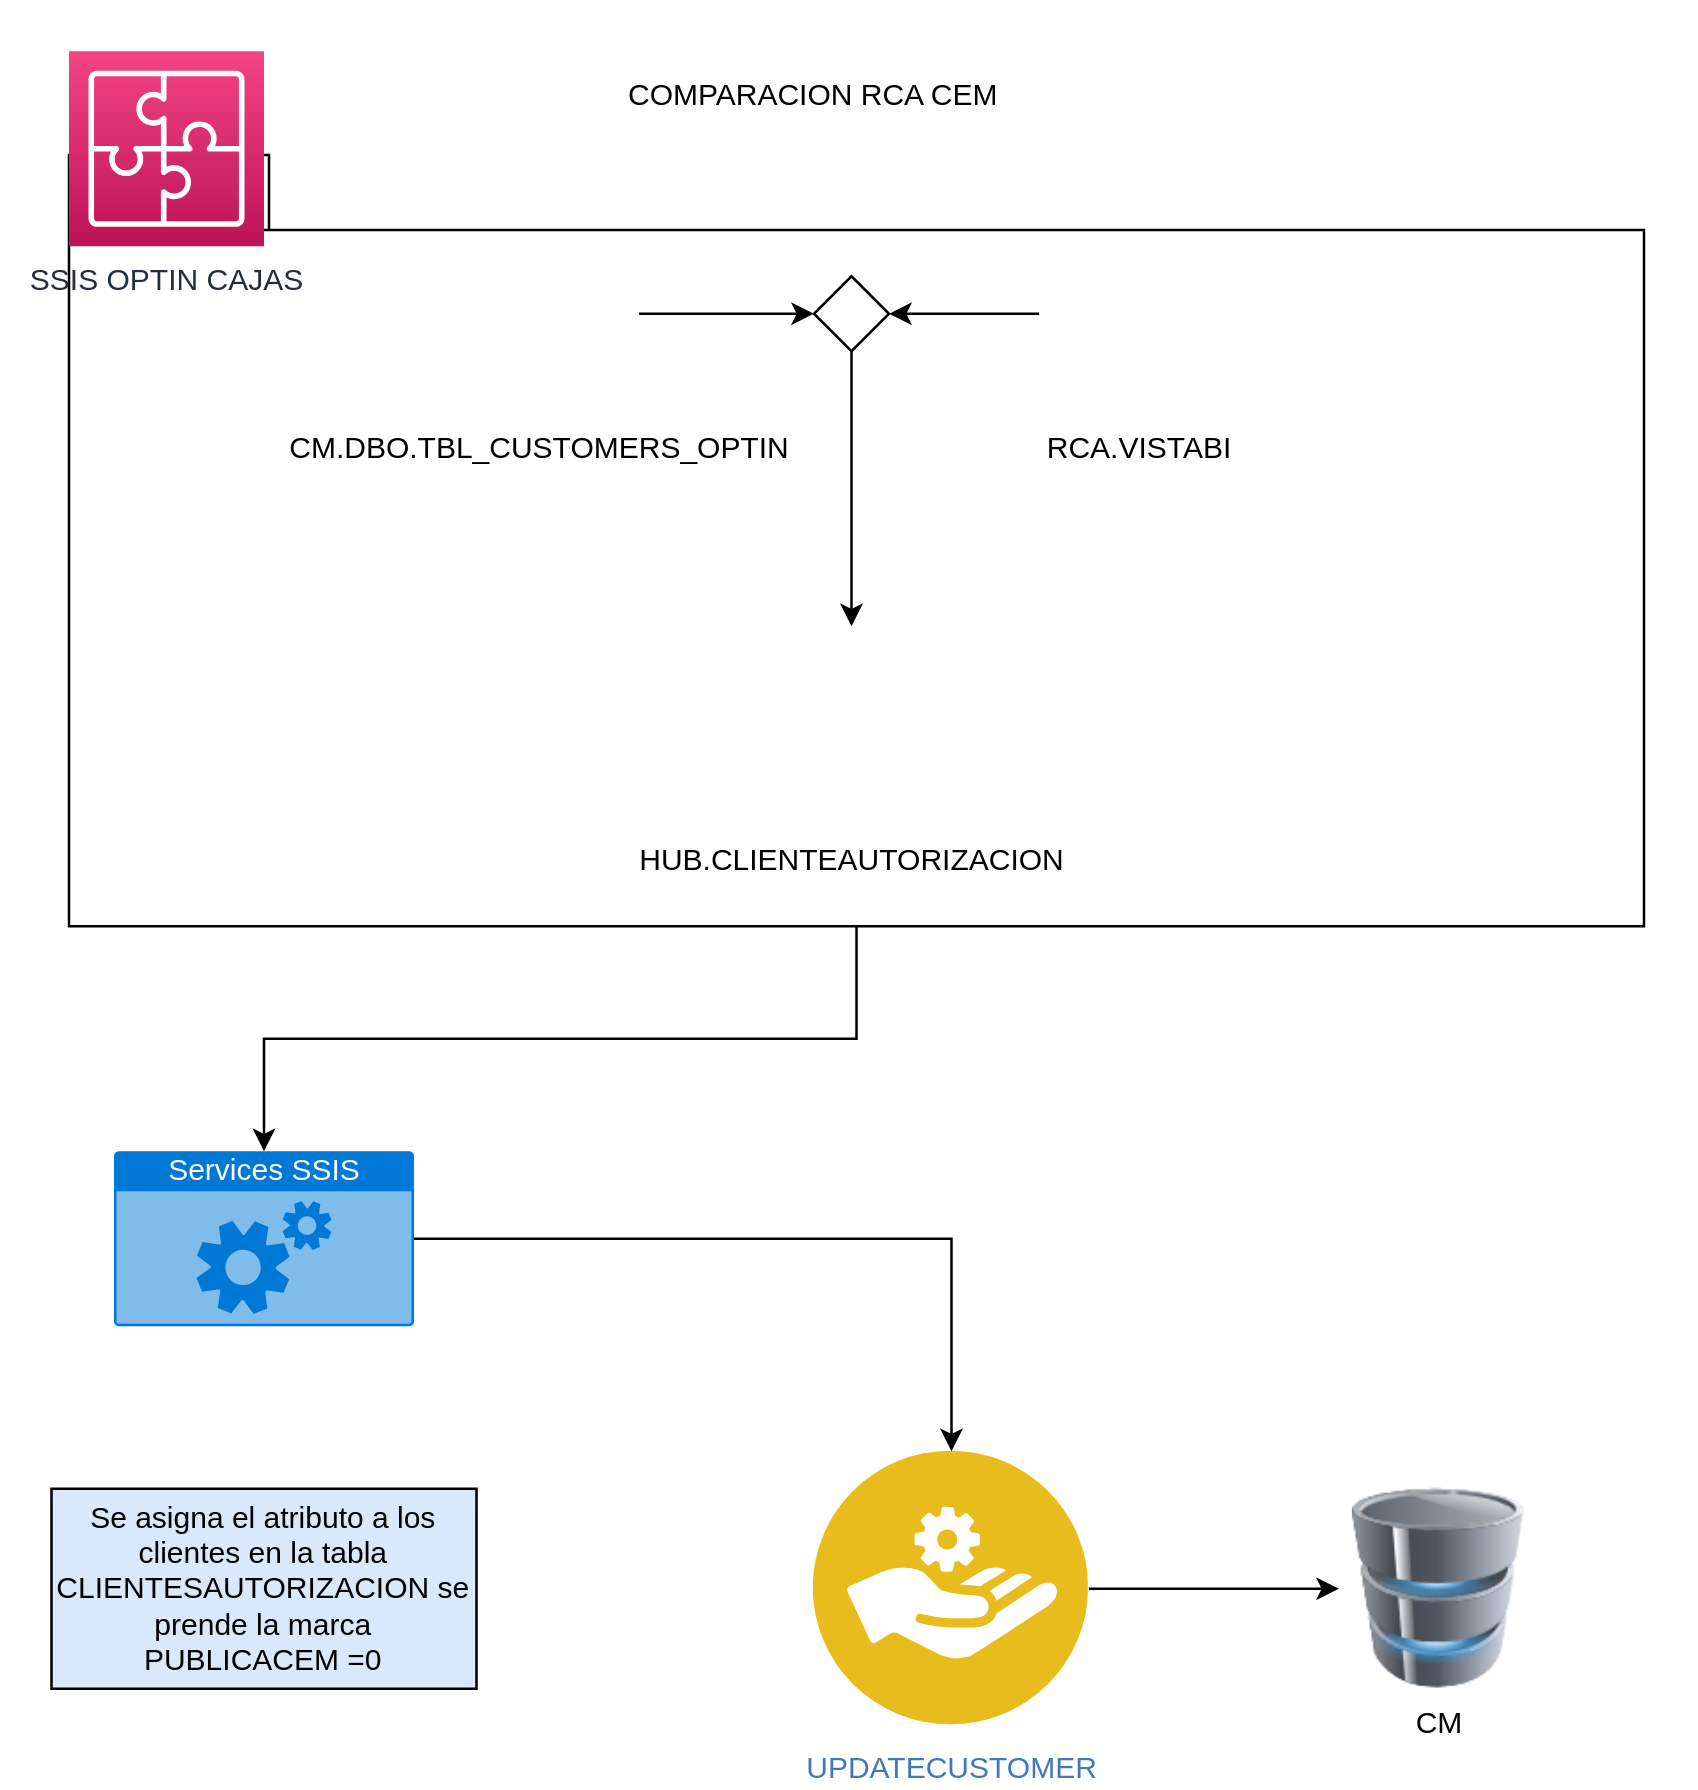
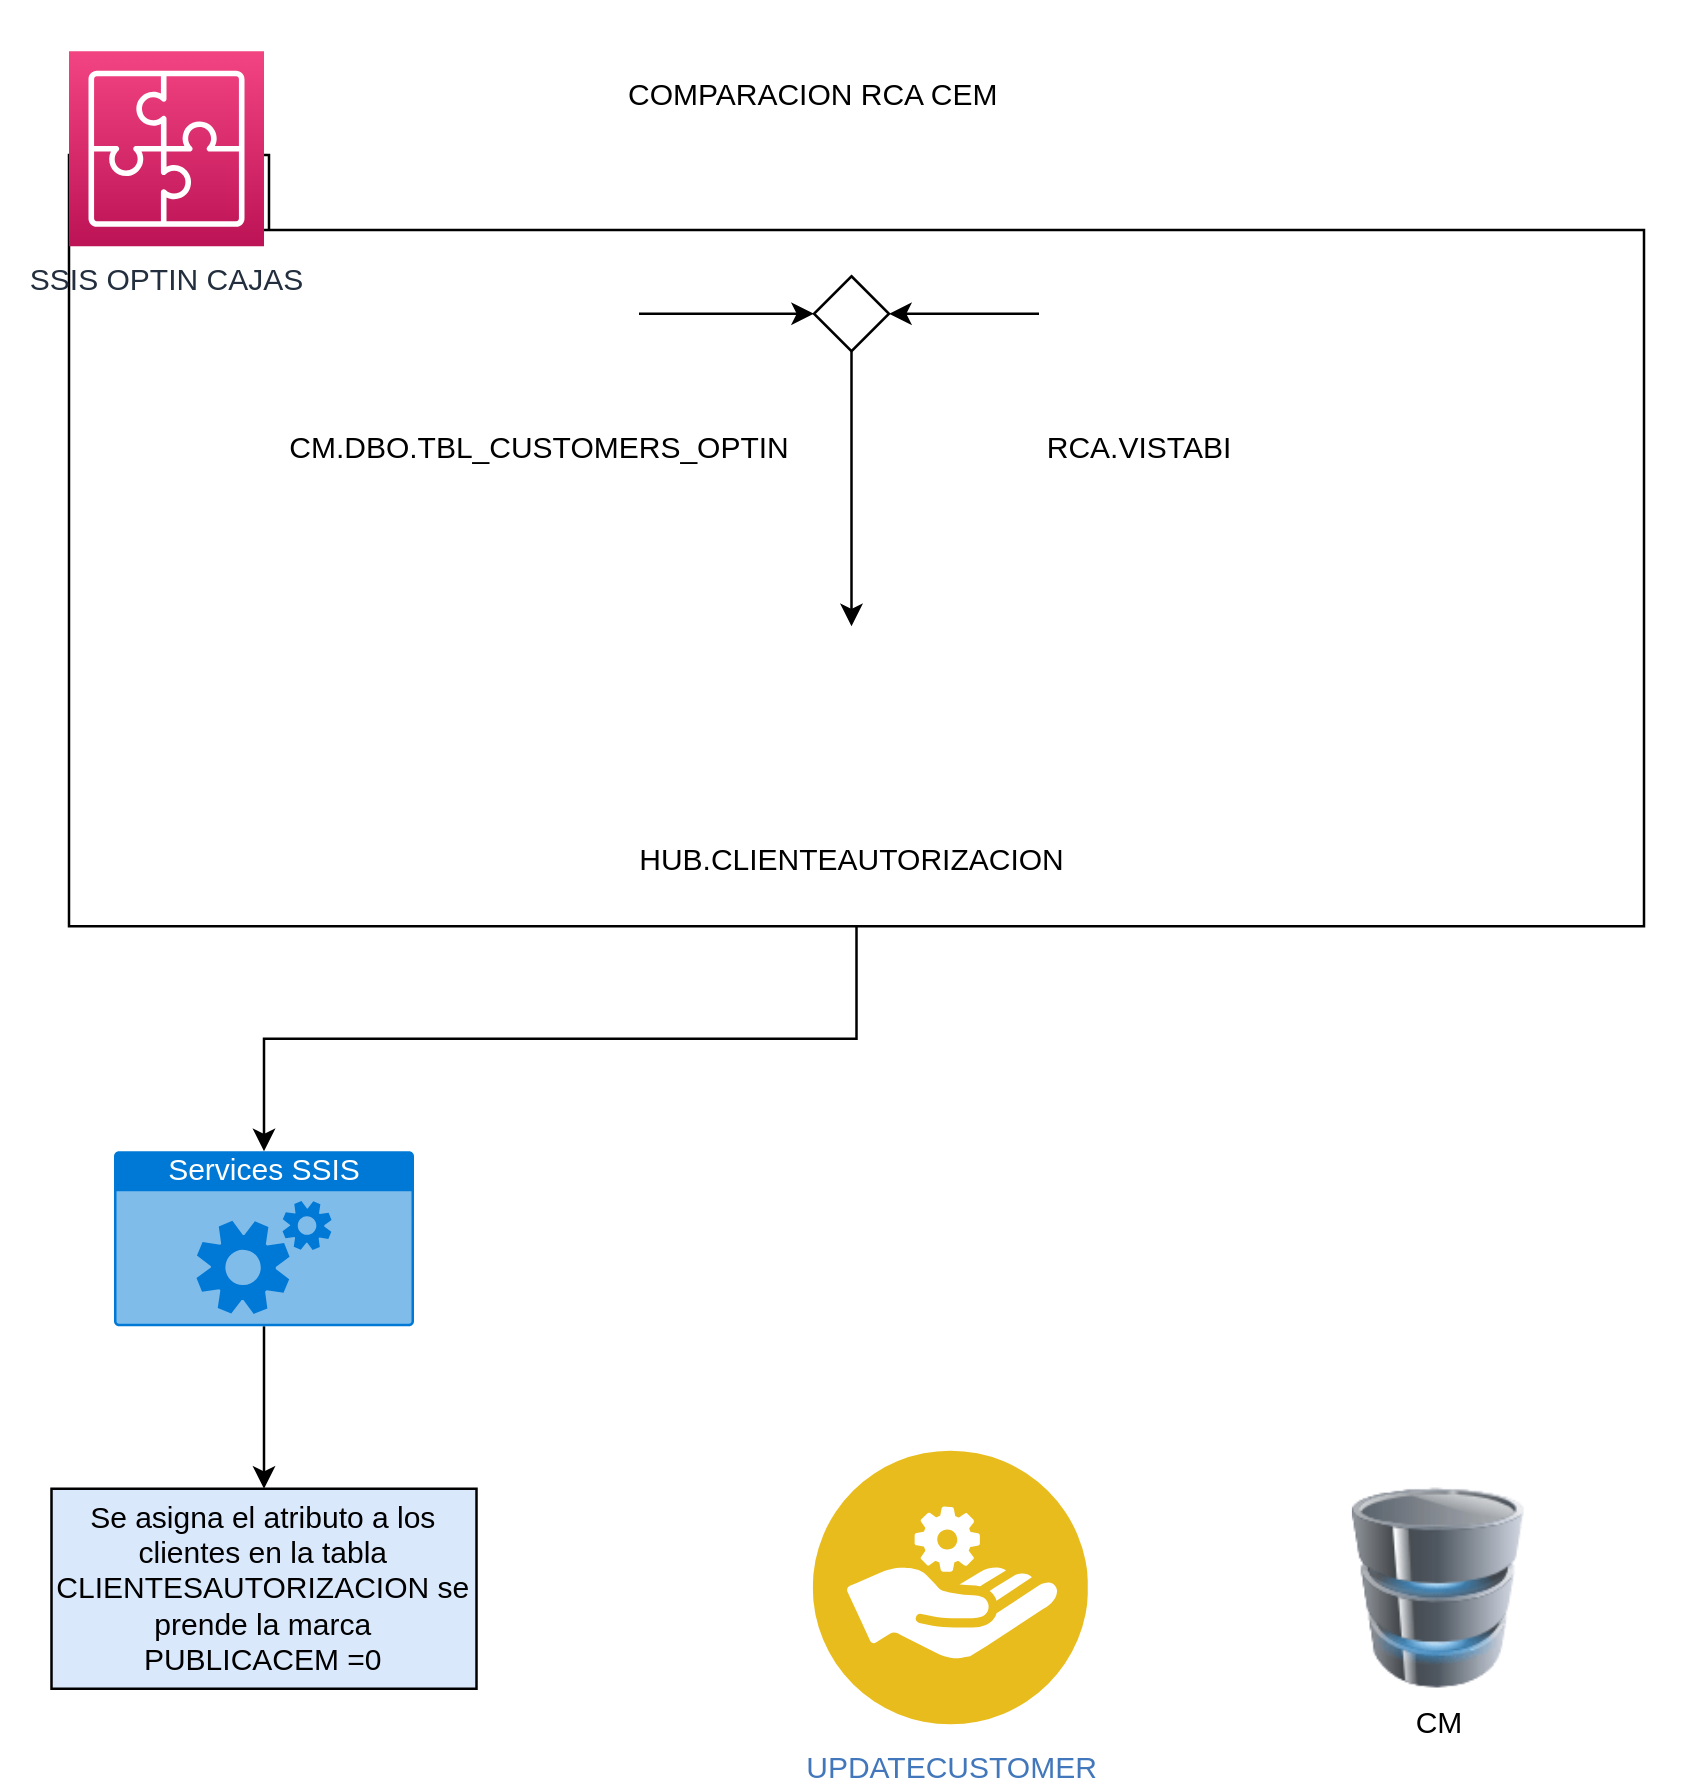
(780, 1239) -> (264, 1400)
(1206, 1589) -> none
